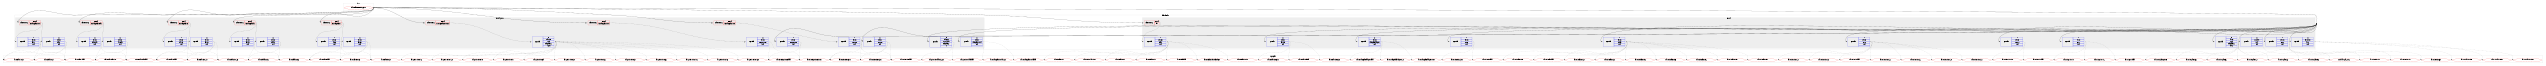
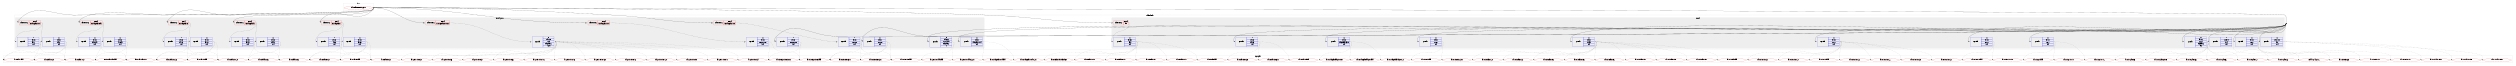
(1059, 60) -> none
(1090, 60) -> (1120, 60)
